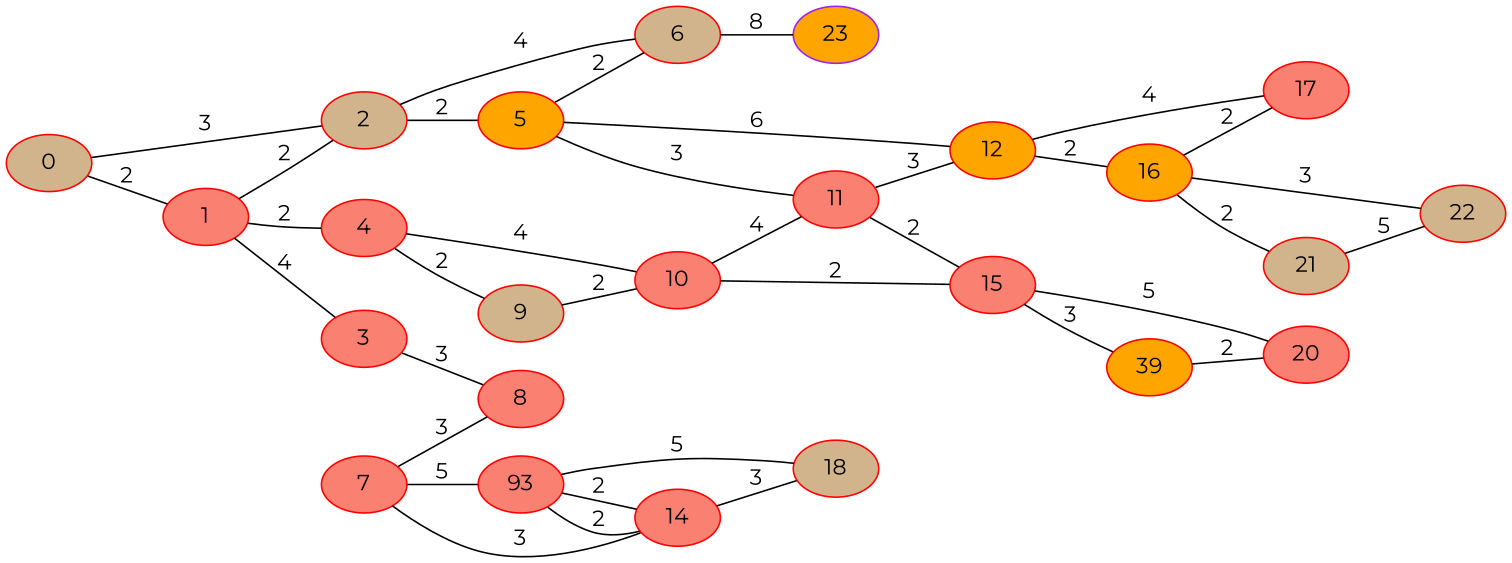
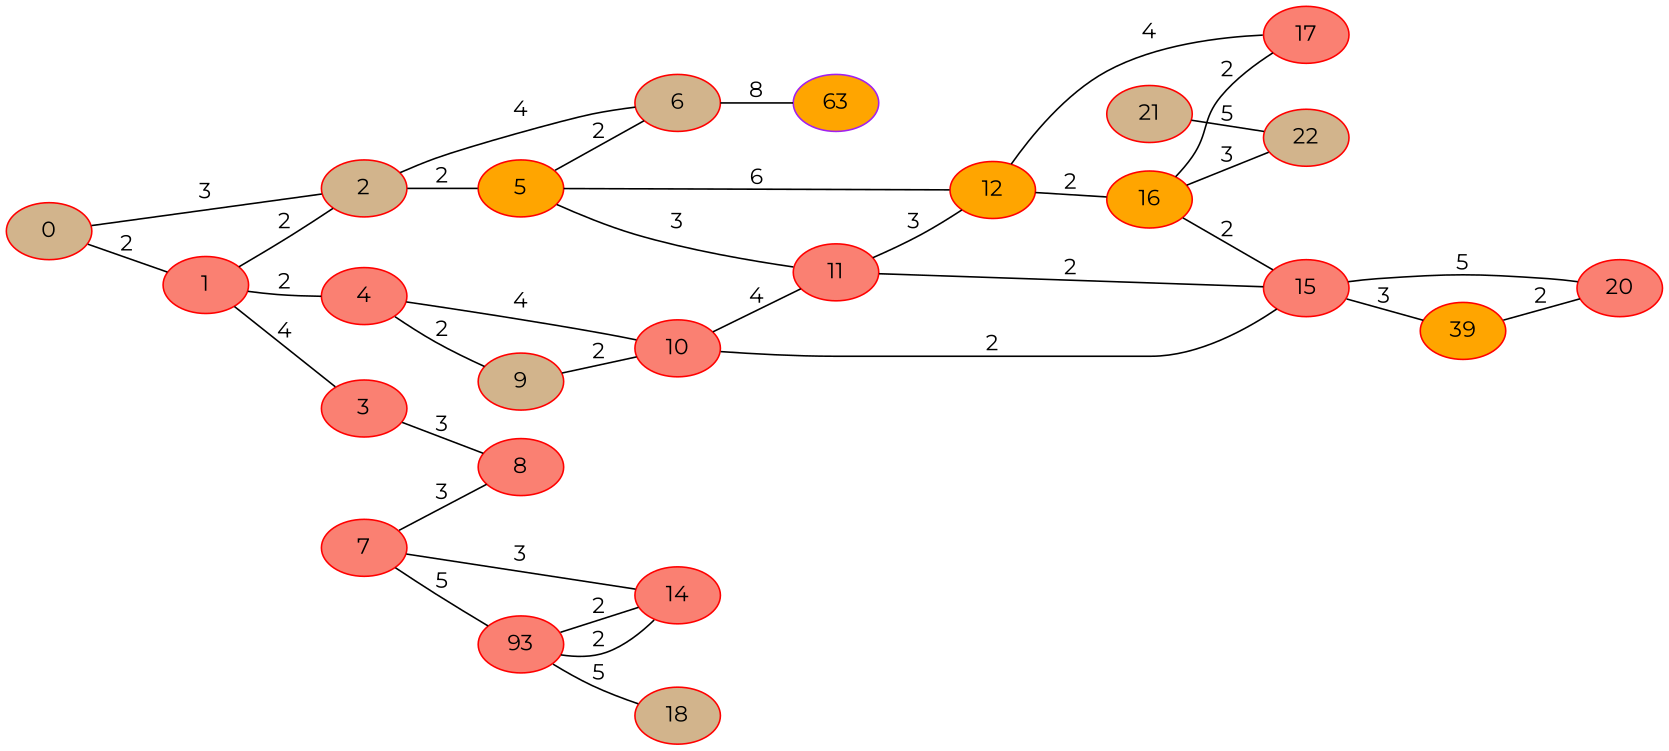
(836, 35) -> (836, 103)
(1221, 227) -> (1228, 244)
(757, 493) -> none
